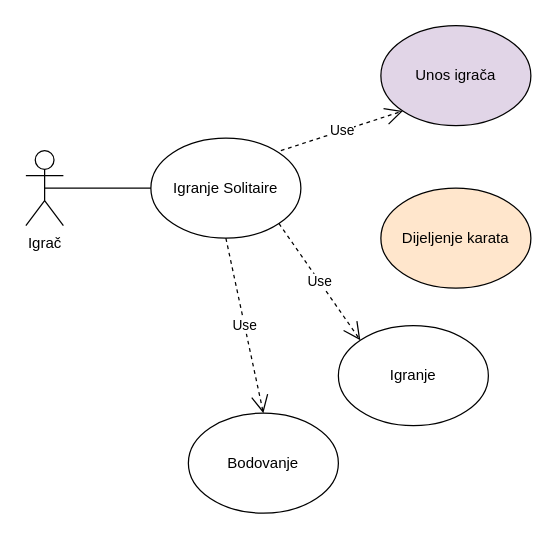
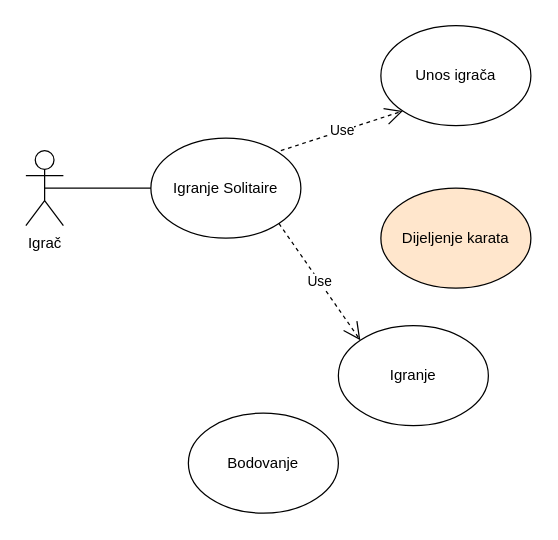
(456, 76) -> (456, 76)
(244, 324) -> none
